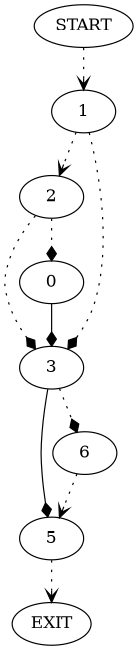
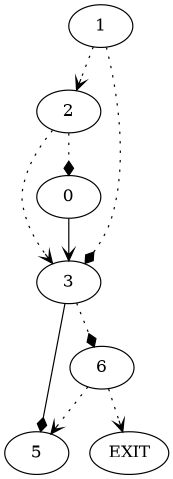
(84, 26) -> none
(5, 275) -> (22, 191)
(52, 318) -> (69, 234)
(52, 575) -> (114, 405)
